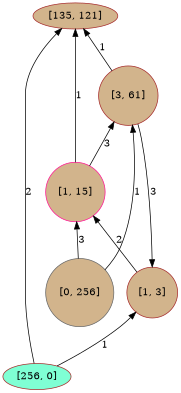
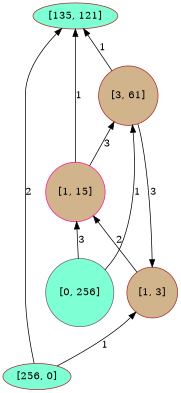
(75, 16) -> (75, 16)
(80, 293) -> (80, 293)
